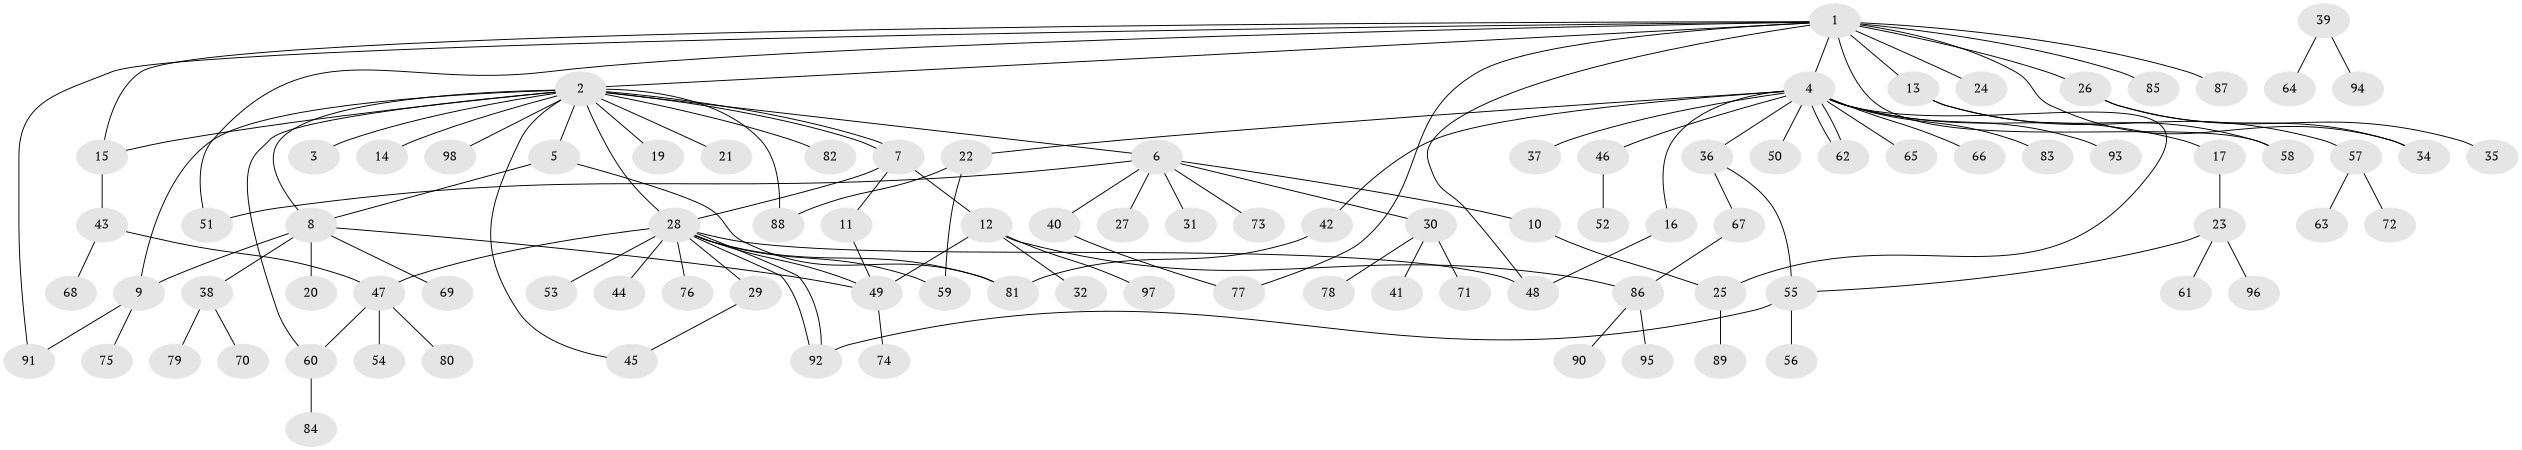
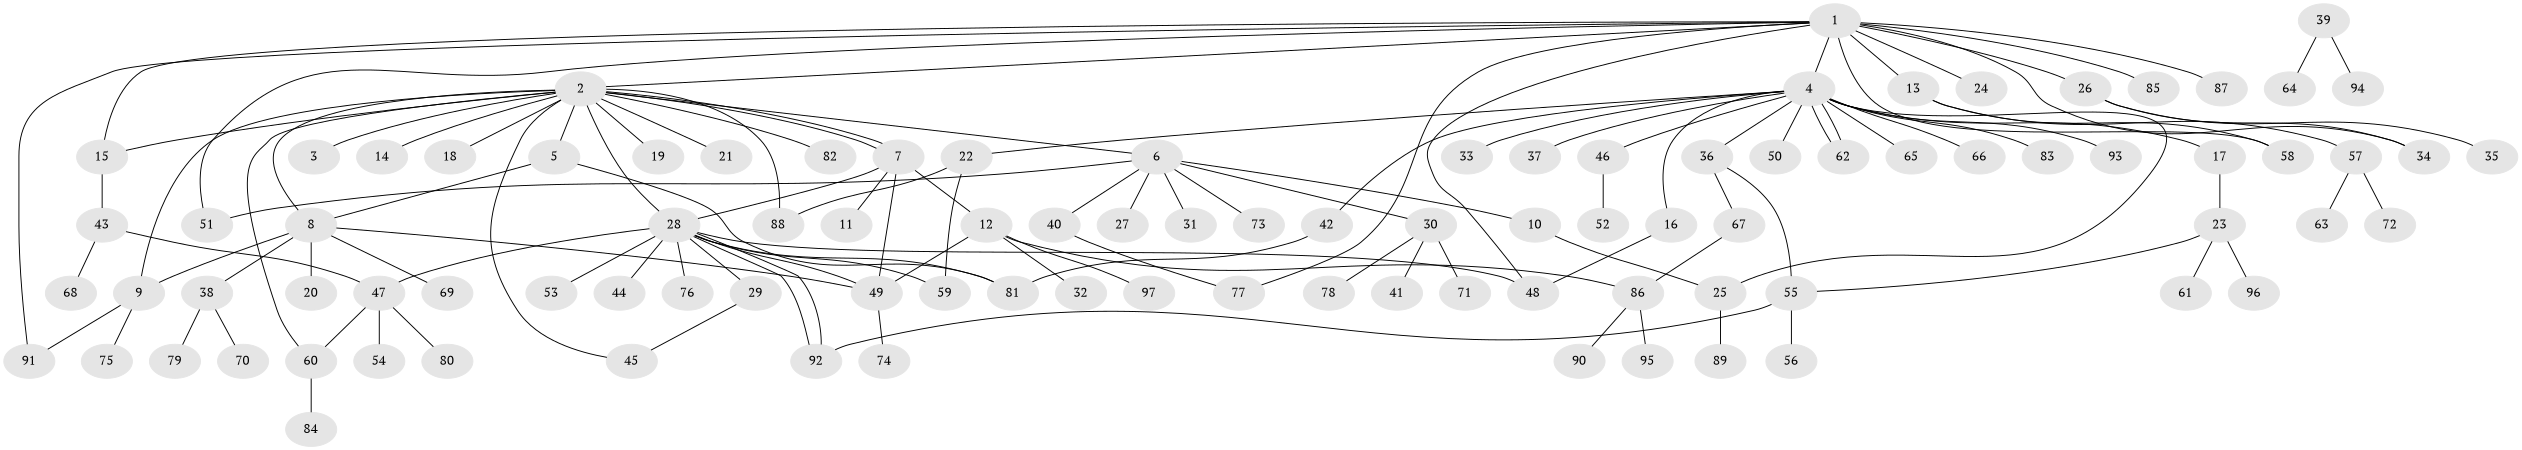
(450, 157) -> (450, 157)
none -> (1467, 157)
(862, 259) -> (888, 225)
